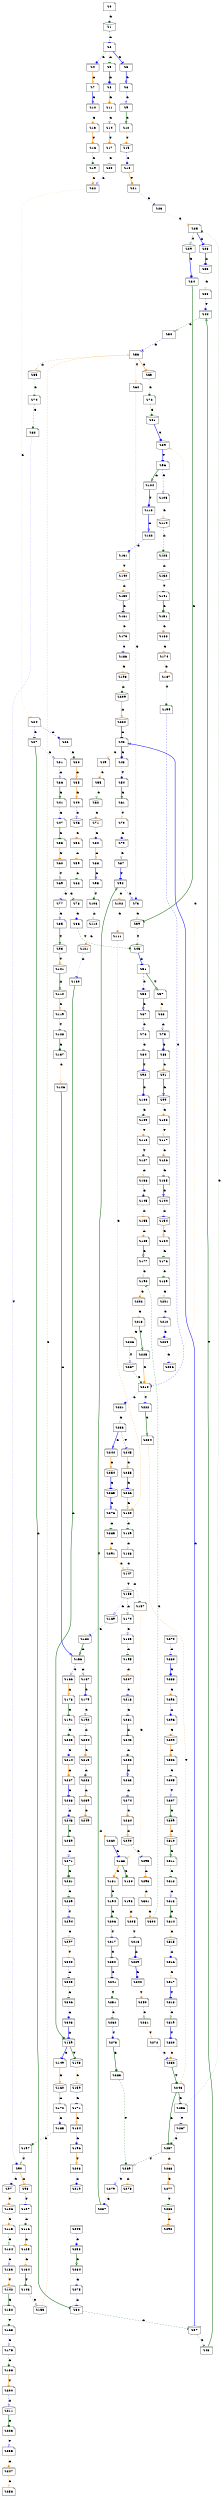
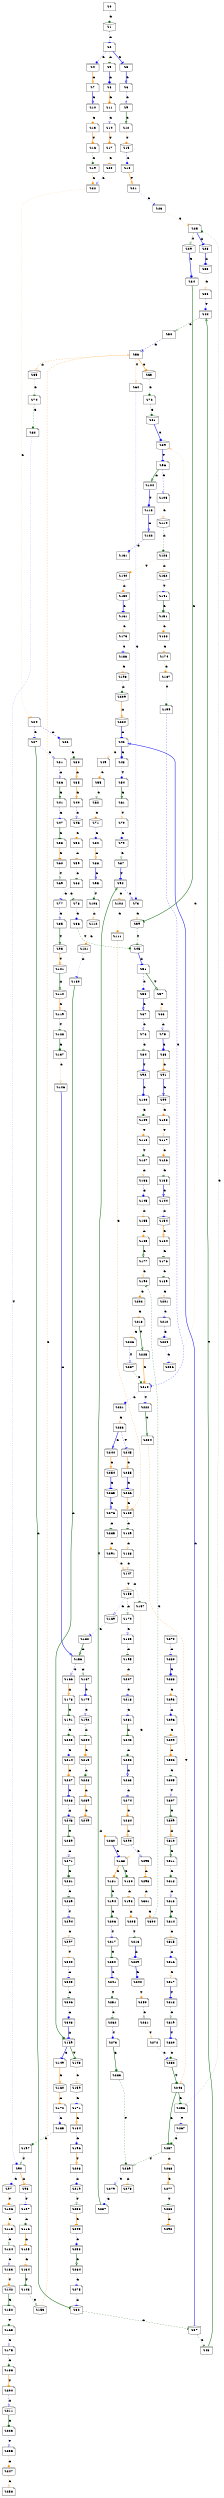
(130, 177) -> (130, 177)
(123, 565) -> (144, 565)
(135, 1850) -> (135, 1850)
(171, 1871) -> (171, 1871)
none -> (128, 1891)
(171, 2052) -> (171, 2052)
none -> (77, 2209)
